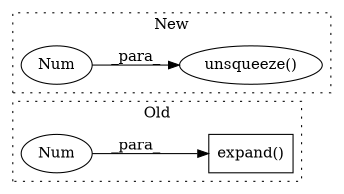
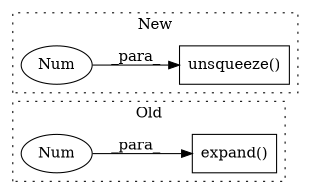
(251, 65) -> (234, 65)
